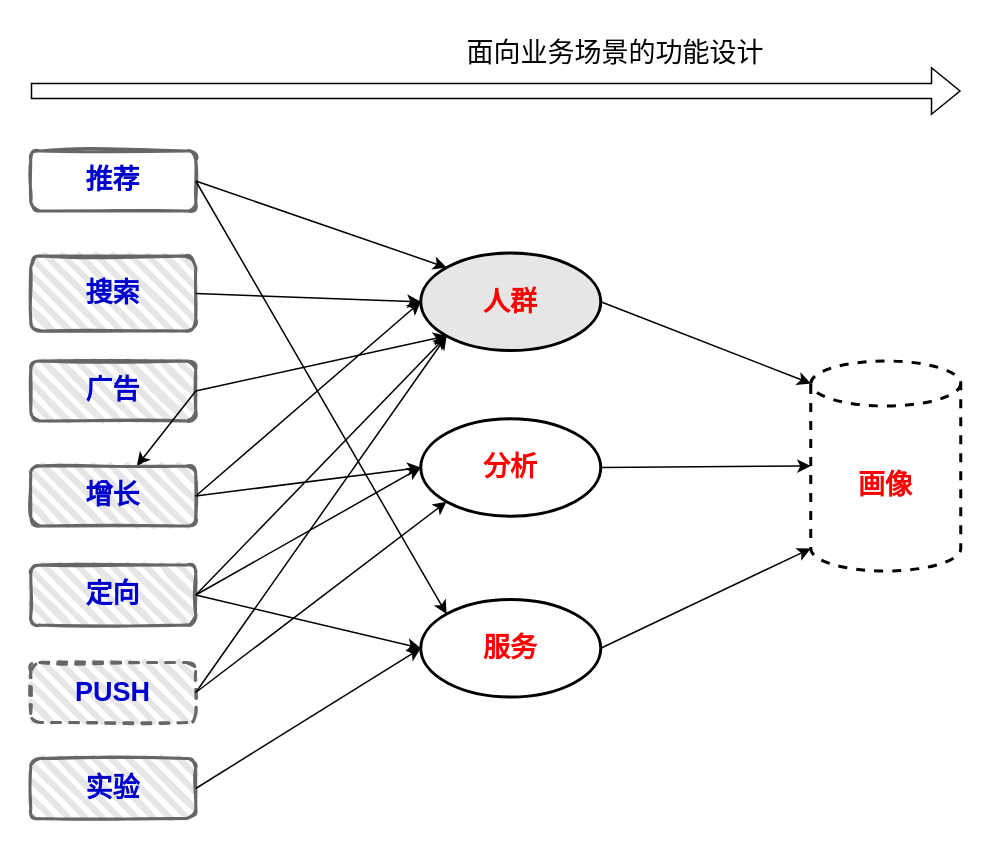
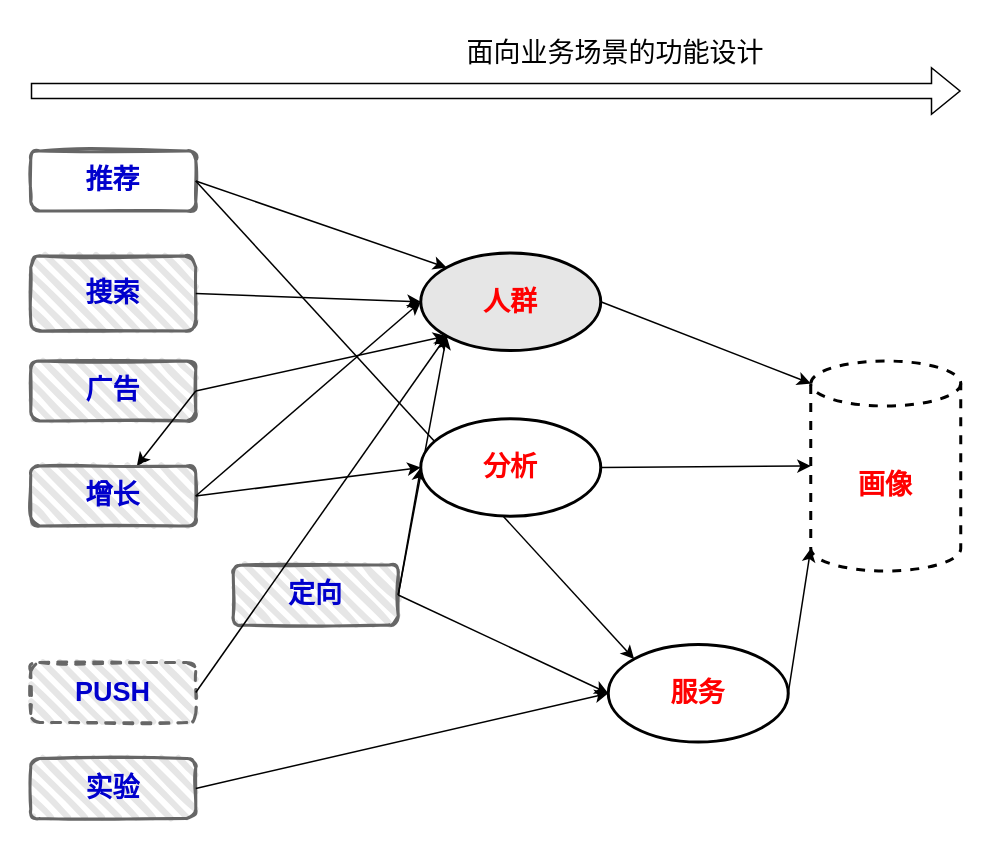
(113, 595) -> (316, 595)
(511, 648) -> (698, 693)
(245, 655) -> none
